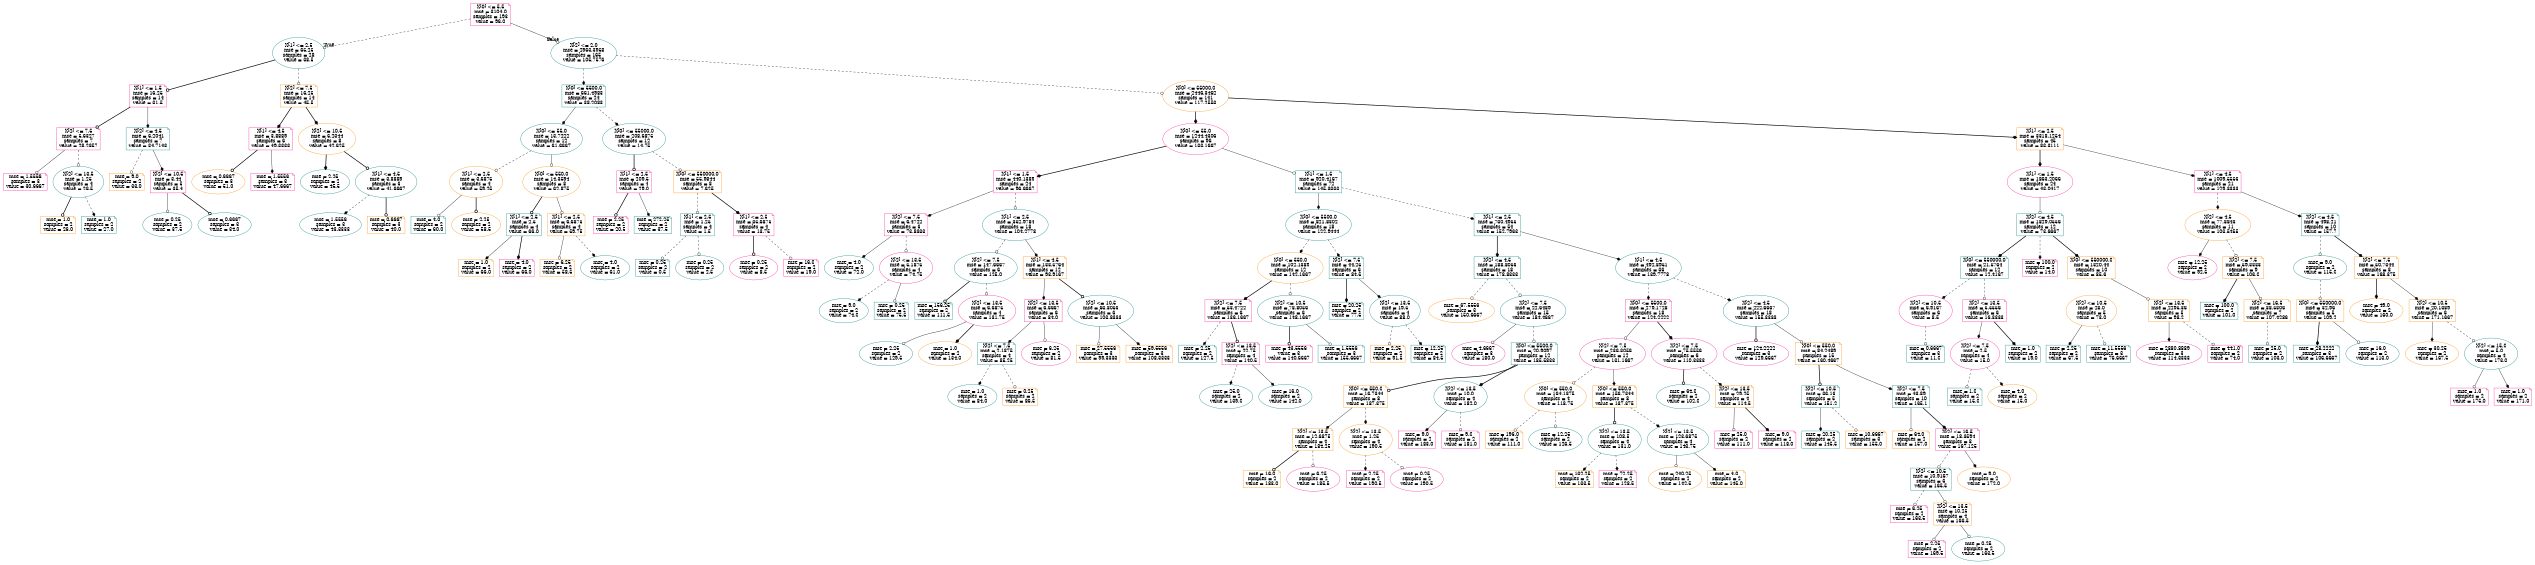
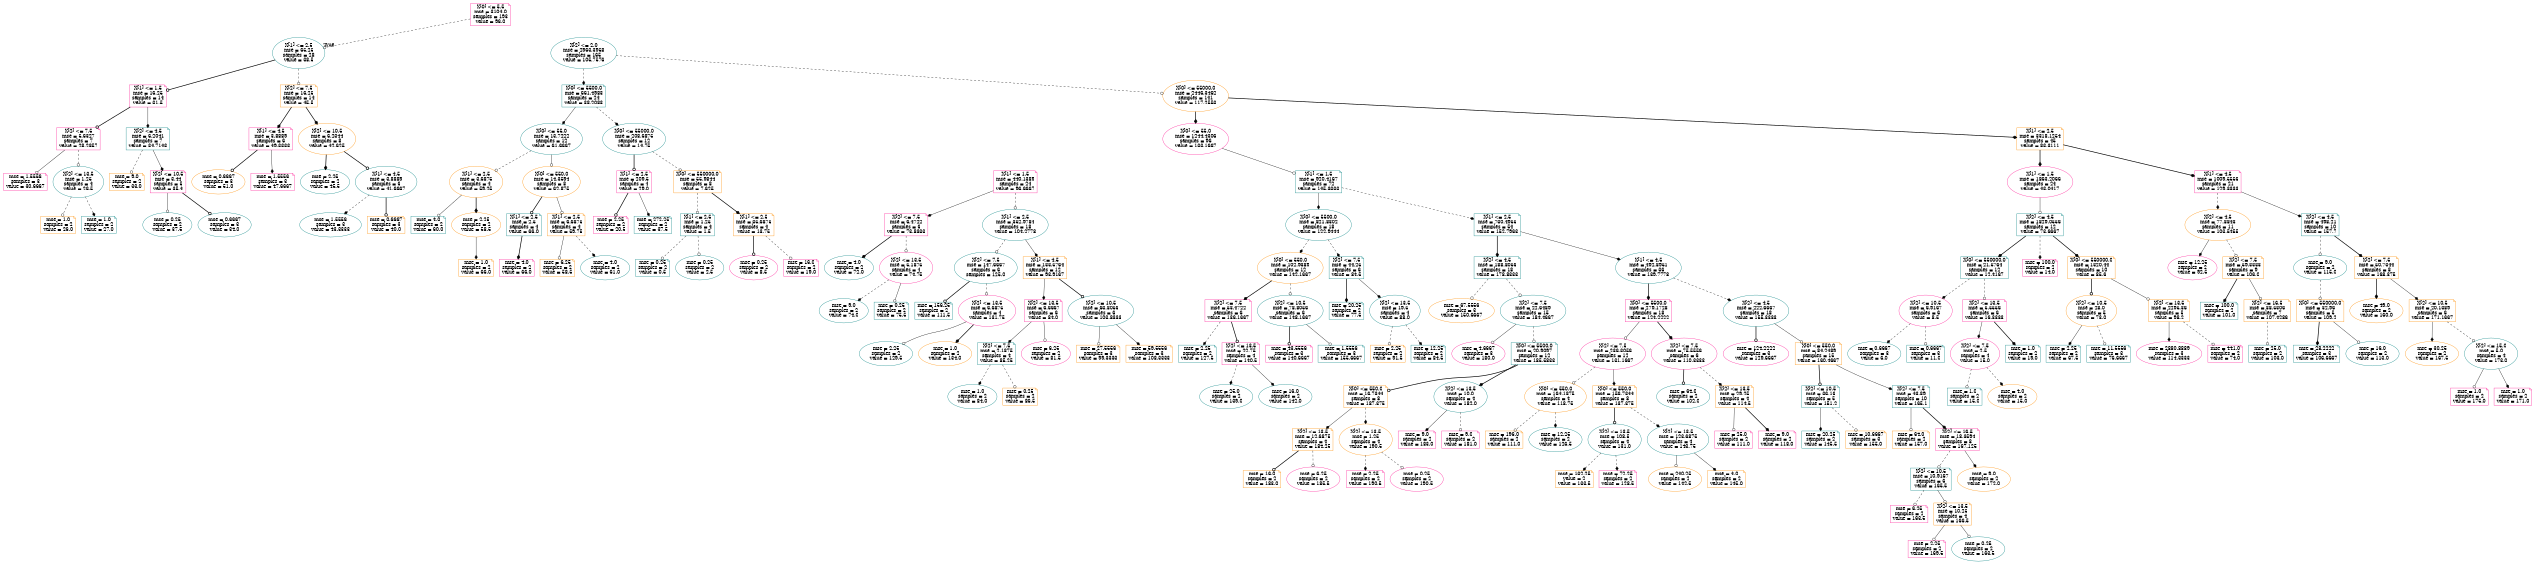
(533, 32) -> none
(2127, 160) -> (2127, 160)
(1104, 161) -> none
(476, 204) -> (476, 204)
(67, 205) -> (67, 205)
(754, 225) -> (754, 225)
(500, 246) -> (476, 246)
(878, 246) -> (878, 246)
(986, 268) -> (986, 268)
(1290, 268) -> (1290, 268)
none -> (2091, 286)
(1648, 290) -> (1648, 290)
(1289, 354) -> (1289, 354)
none -> (1874, 354)
(1555, 418) -> (1555, 418)
(1574, 479) -> (1574, 479)
